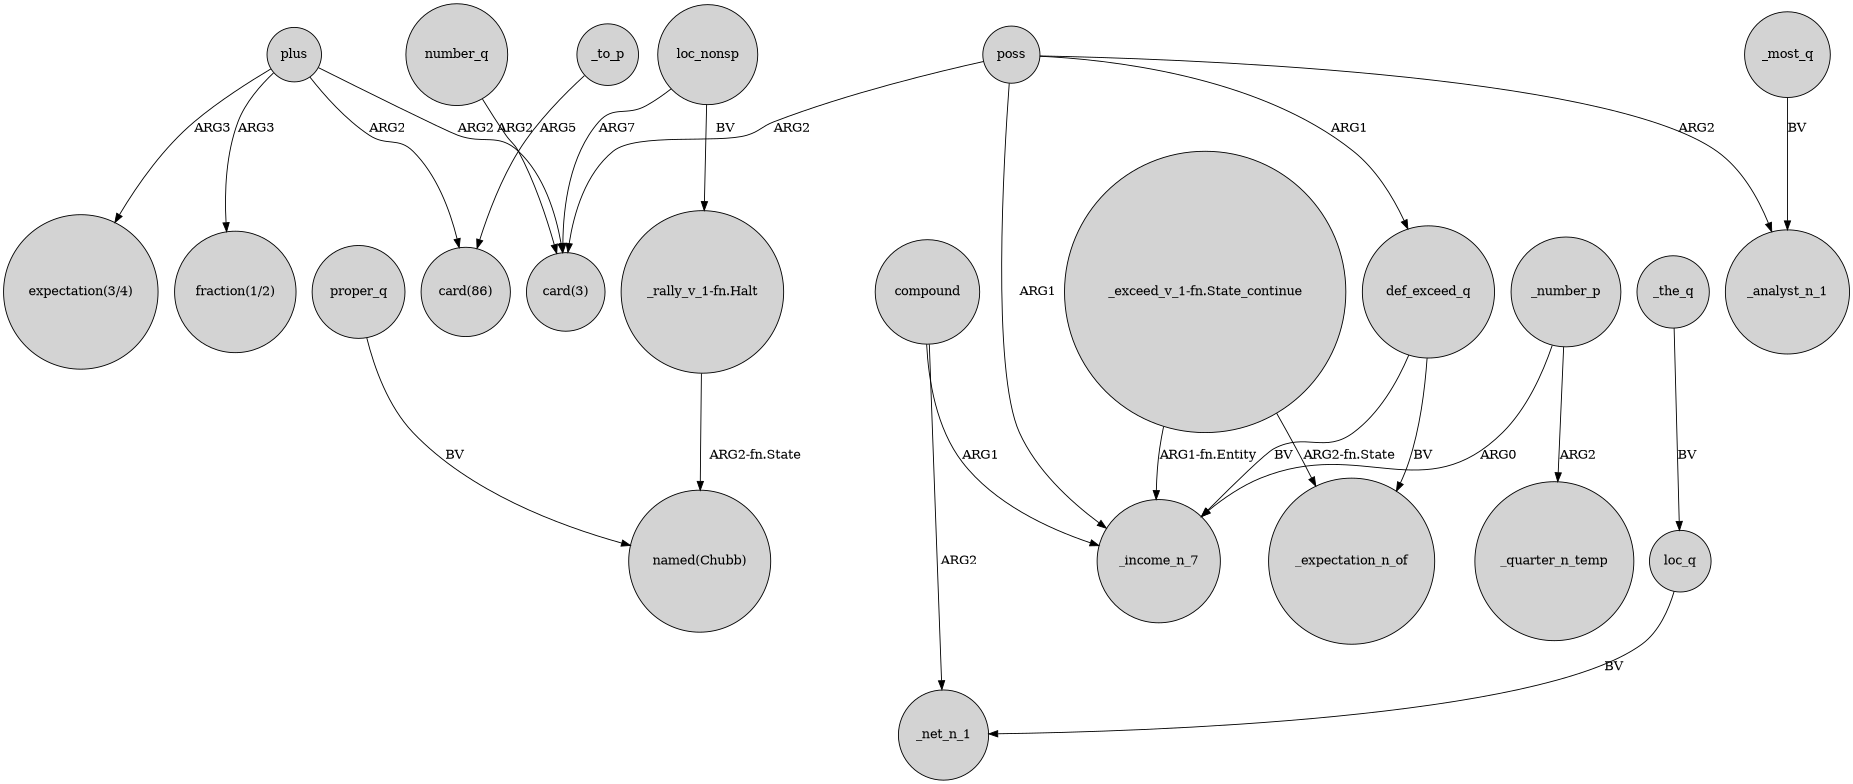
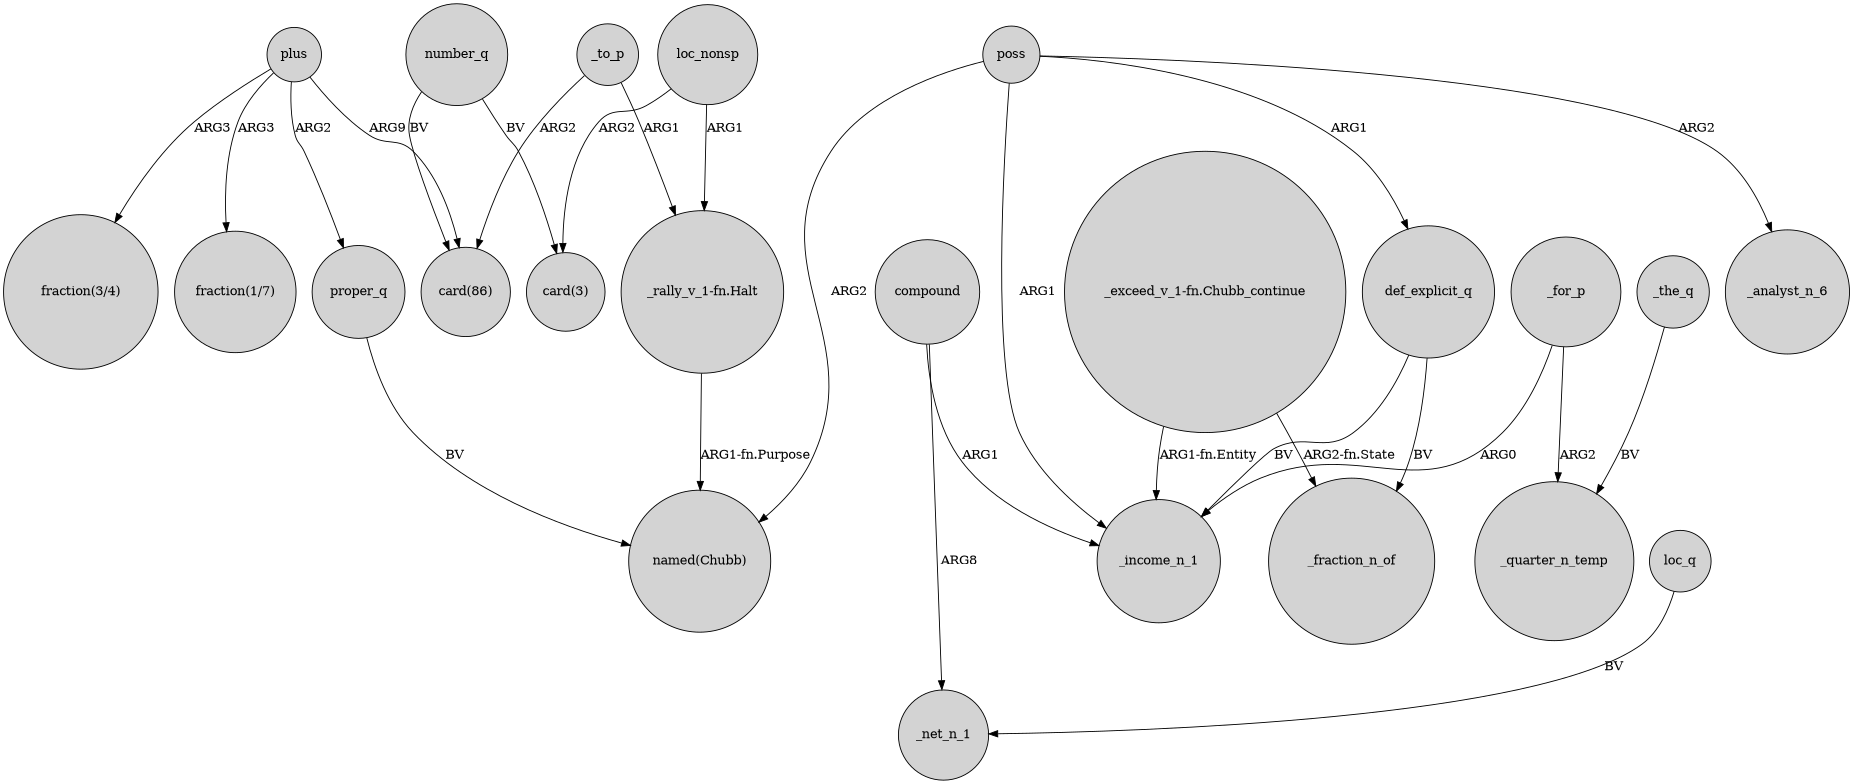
(1787, 55) -> none
(388, 129) -> (388, 129)
(515, 129) -> (515, 129)
(558, 129) -> (558, 129)
(617, 129) -> (617, 129)
(725, 129) -> (725, 129)
(751, 134) -> (806, 251)
(464, 137) -> (309, 162)
none -> (648, 144)
none -> (418, 167)
(81, 292) -> (81, 292)
(235, 292) -> (235, 292)
(1205, 292) -> (1205, 292)
(1428, 292) -> (1428, 292)
(1566, 292) -> (1566, 292)
(1787, 292) -> (1787, 292)
(1677, 425) -> (1638, 409)
(756, 455) -> (756, 455)
(959, 561) -> (959, 561)
(1159, 561) -> (1159, 561)
(1352, 561) -> (1352, 561)
